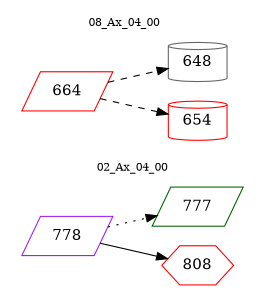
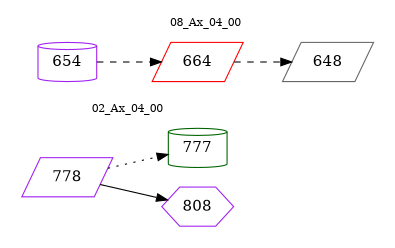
(198, 62) -> (328, 62)
(129, 105) -> (123, 62)
(198, 121) -> (67, 62)
(198, 207) -> (198, 148)
(198, 265) -> (198, 207)
